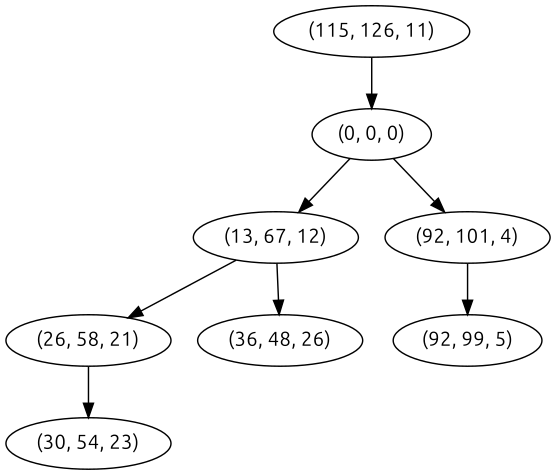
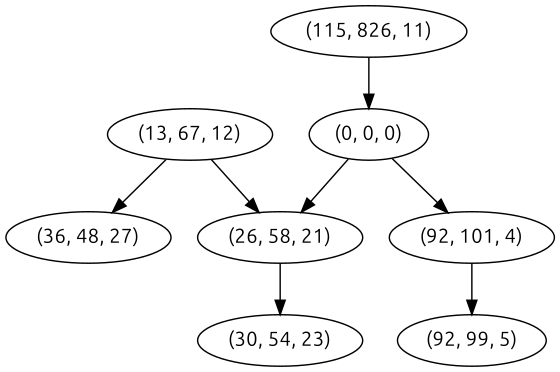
(372, 31) -> (369, 31)
(329, 180) -> (330, 180)
(280, 340) -> (88, 237)
